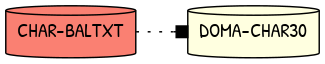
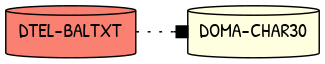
(71, 32) -> (71, 32)
